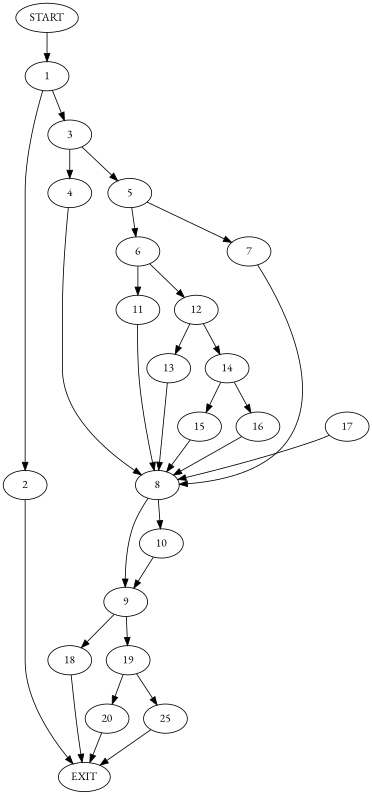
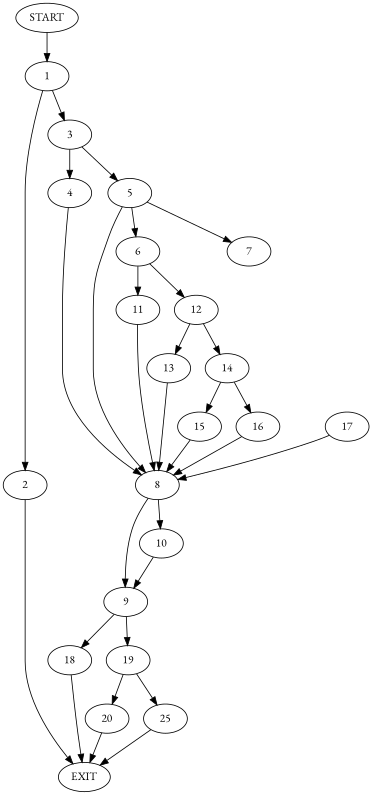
(301, 405) -> (93, 341)
